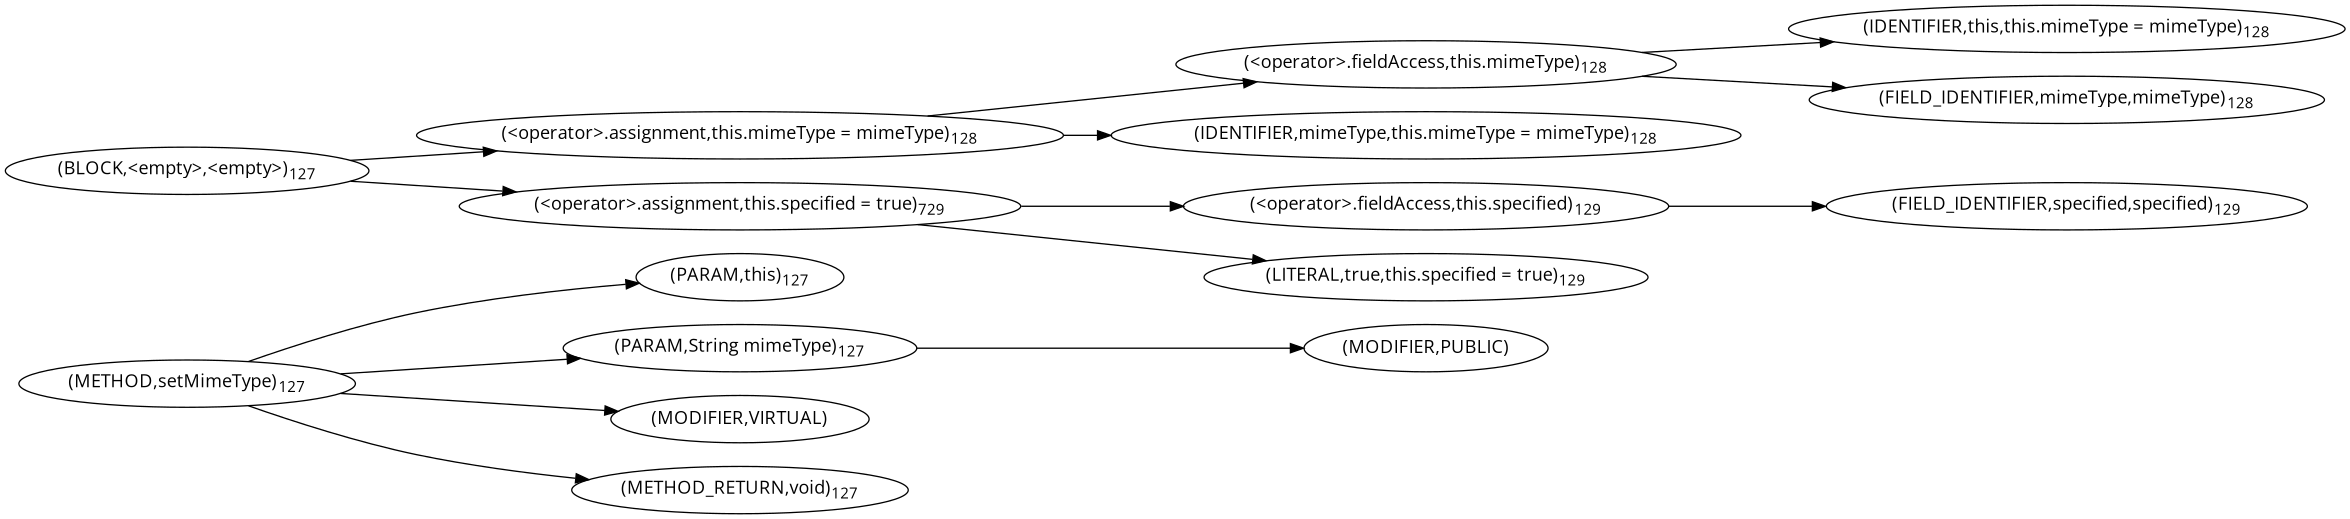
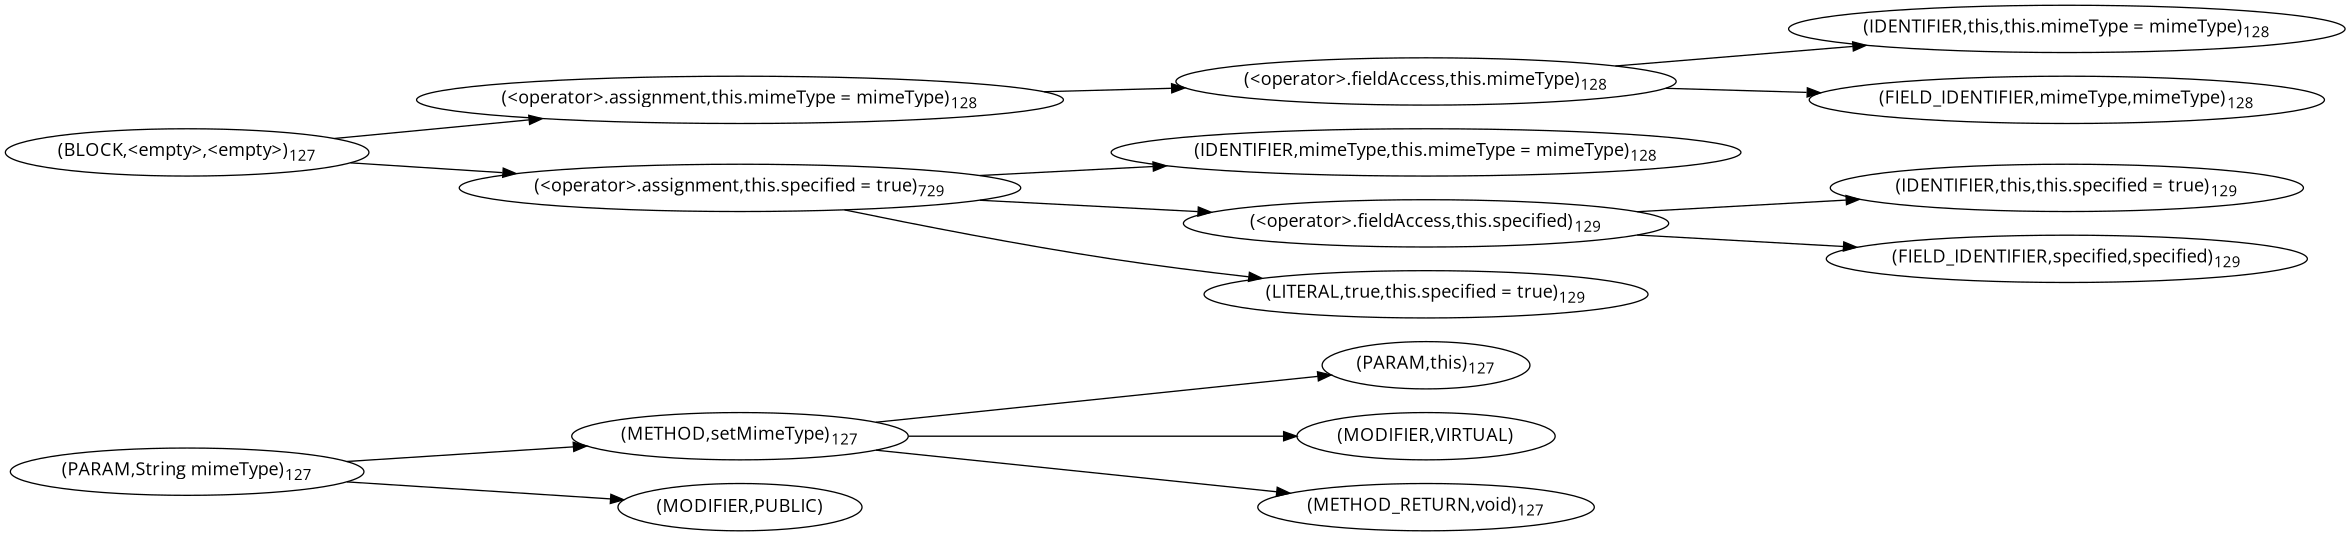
(1081, 135) -> (1066, 171)
none -> (2067, 188)
(454, 367) -> (460, 454)
